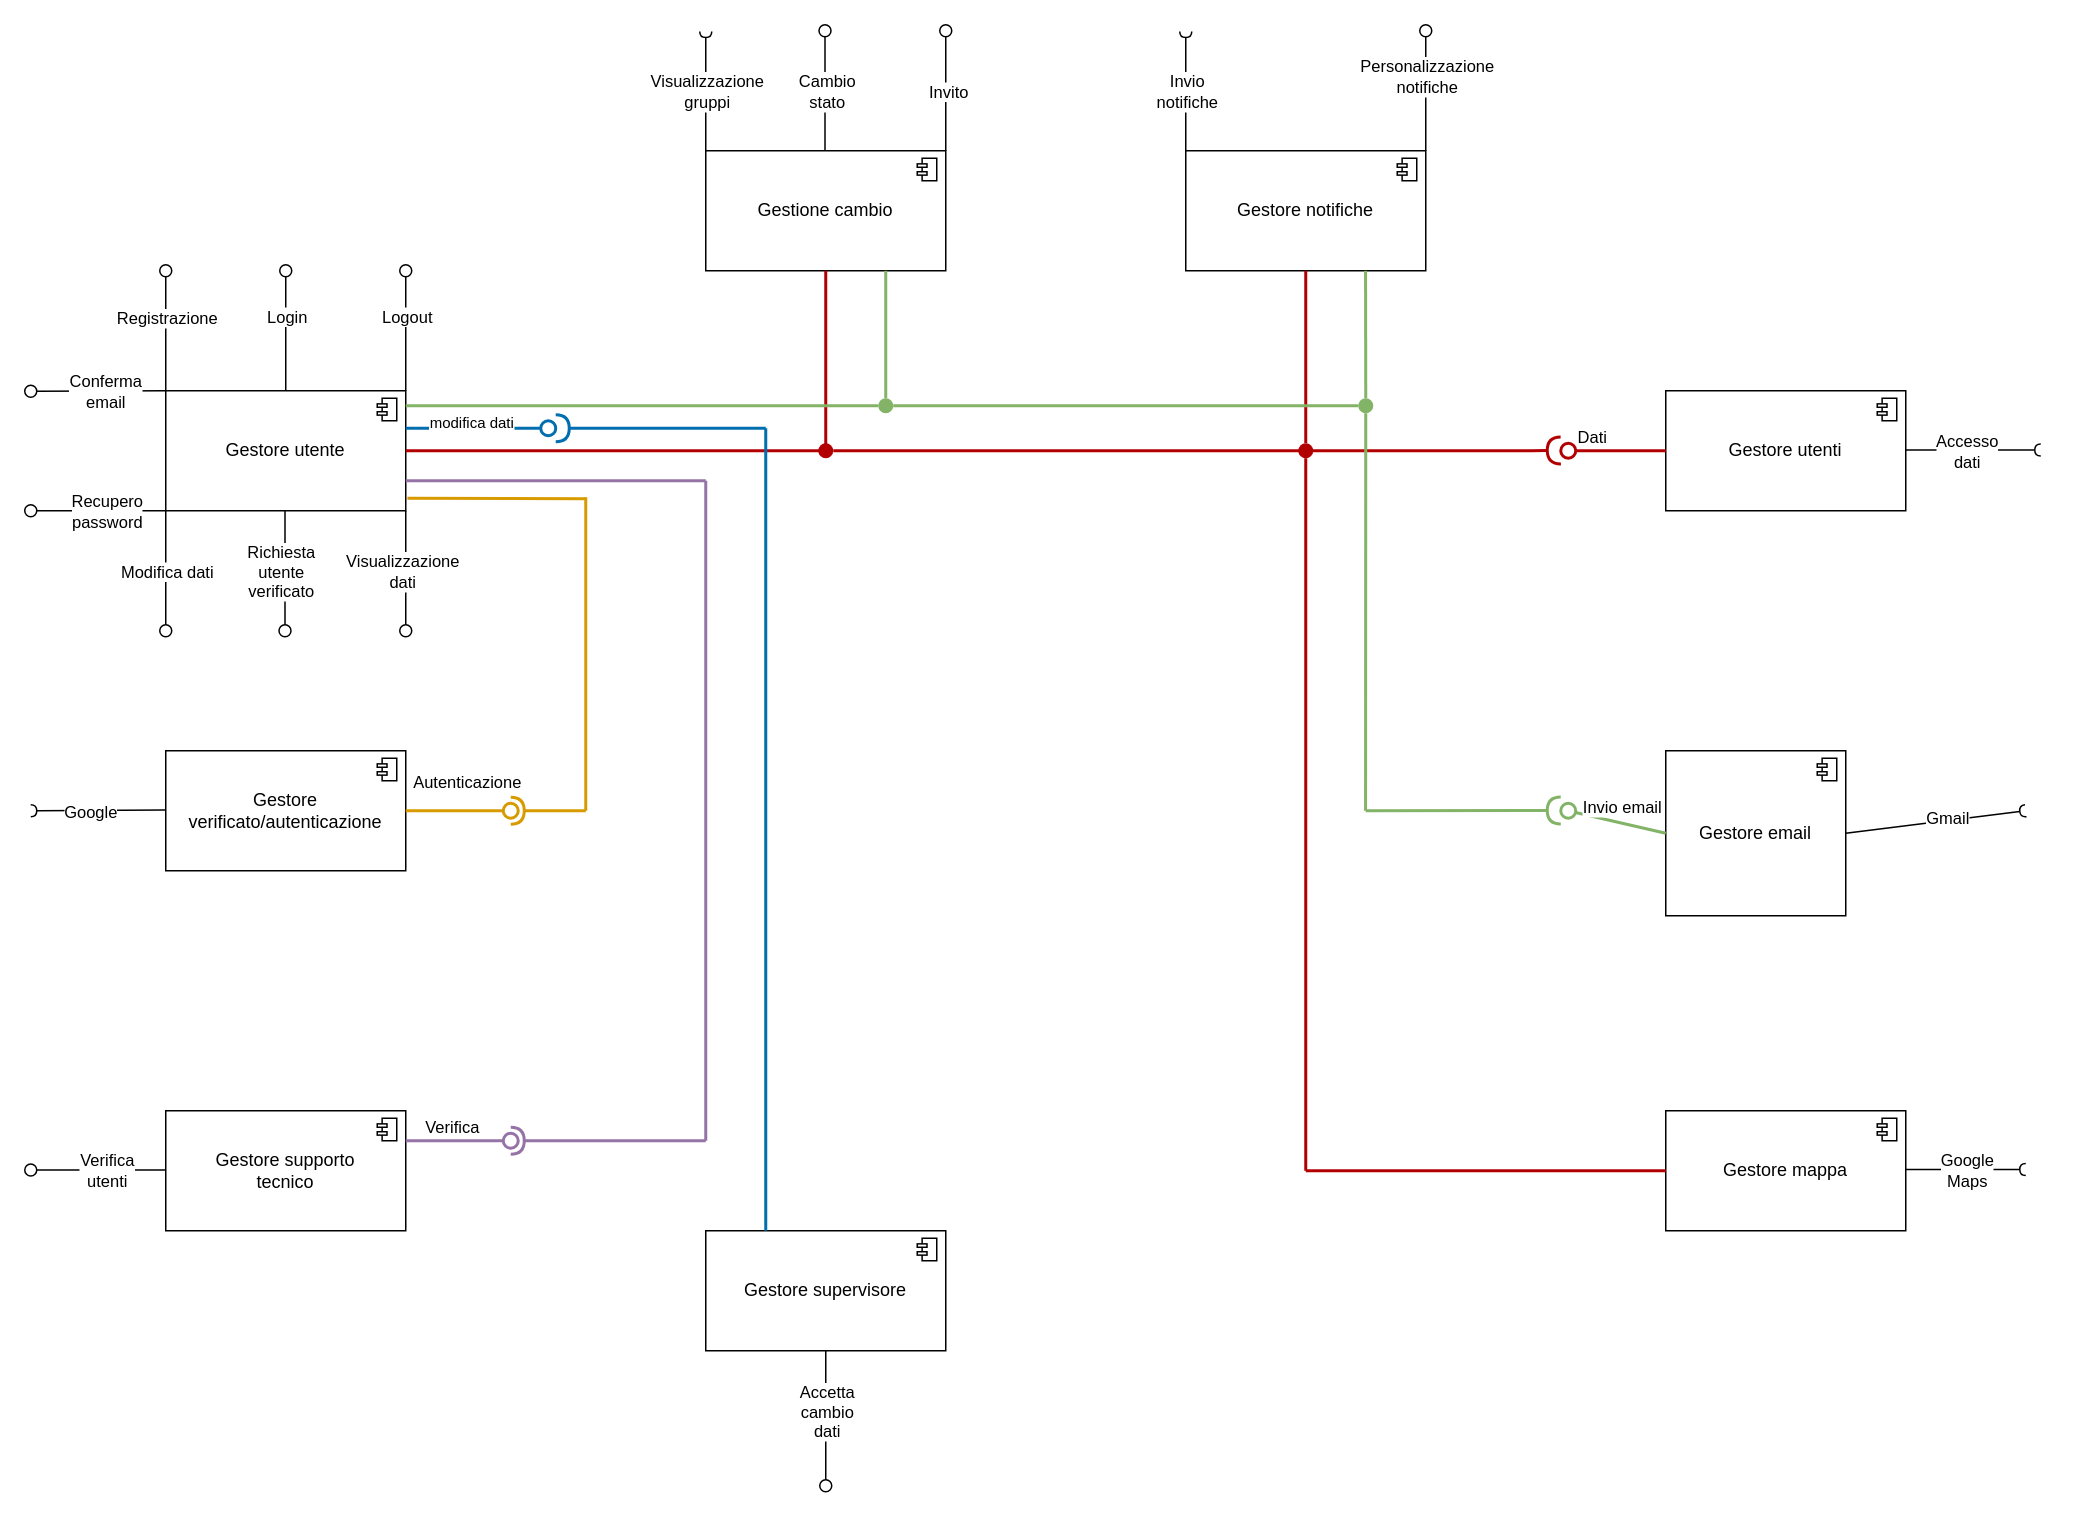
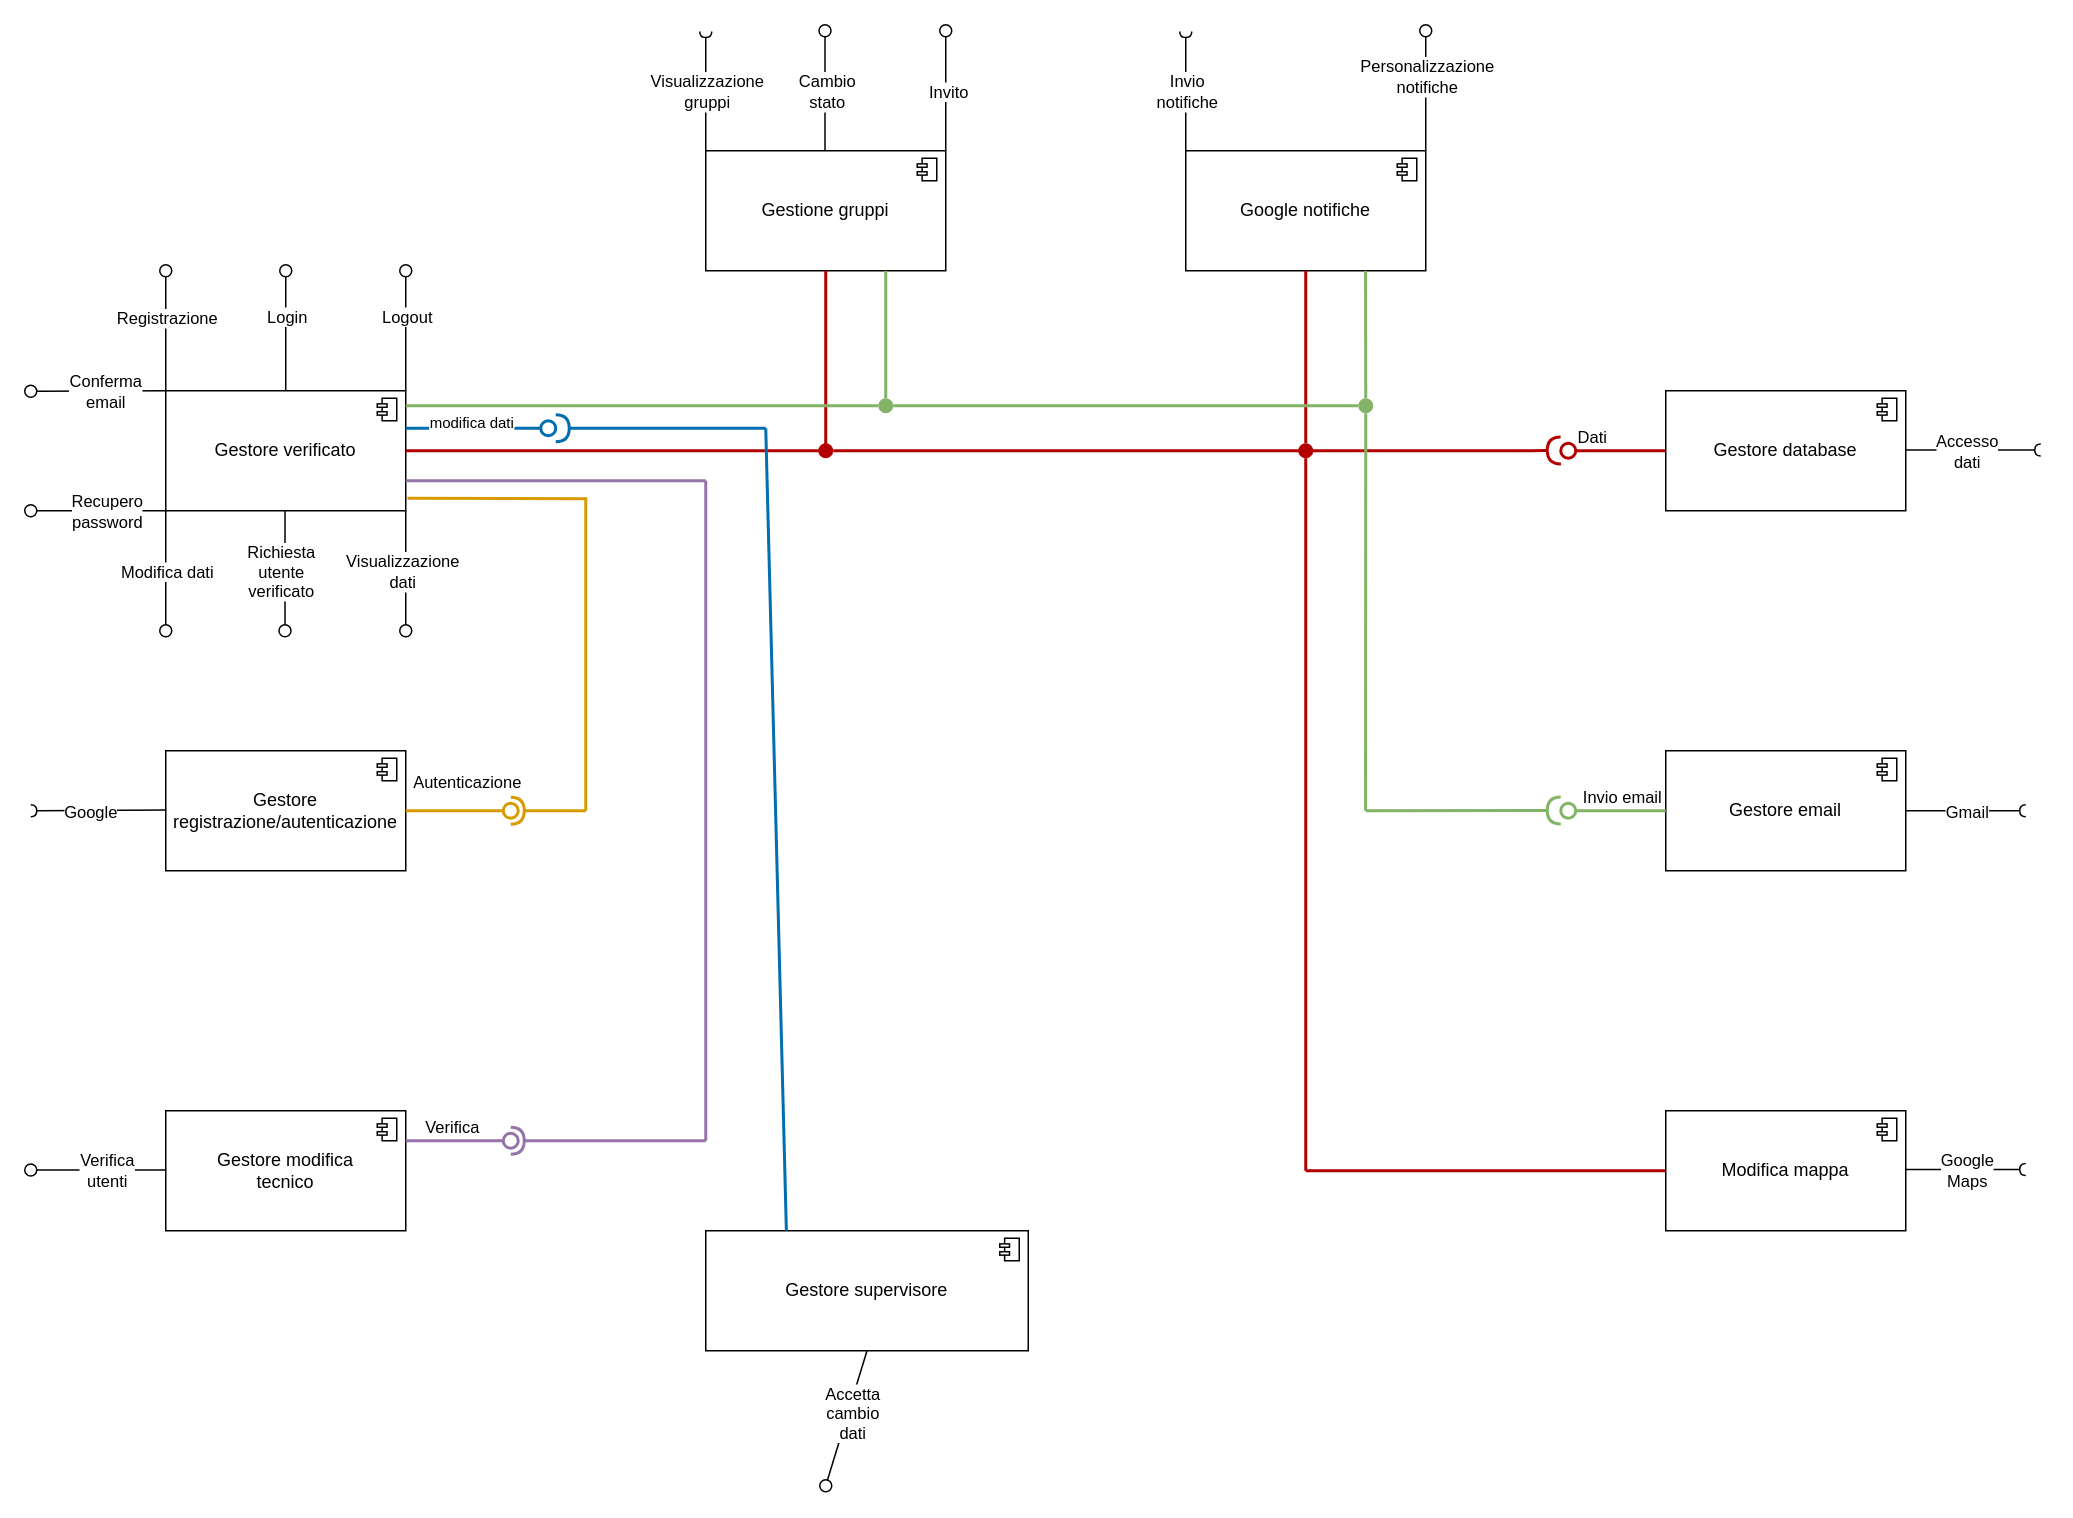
(826, 211) -> (826, 211)
(1306, 211) -> (1306, 211)
(286, 451) -> (286, 451)
(1786, 451) -> (1786, 451)
(286, 811) -> (286, 811)
(1756, 833) -> (1786, 811)
(286, 1171) -> (286, 1171)
(1786, 1171) -> (1786, 1171)
(826, 1291) -> (867, 1291)
